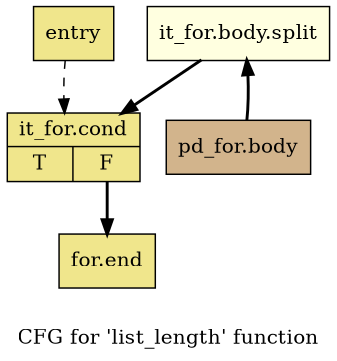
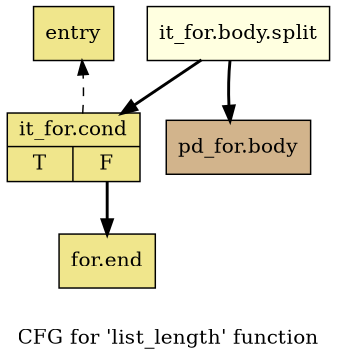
(64, 80) -> (83, 94)
(248, 98) -> (229, 83)
